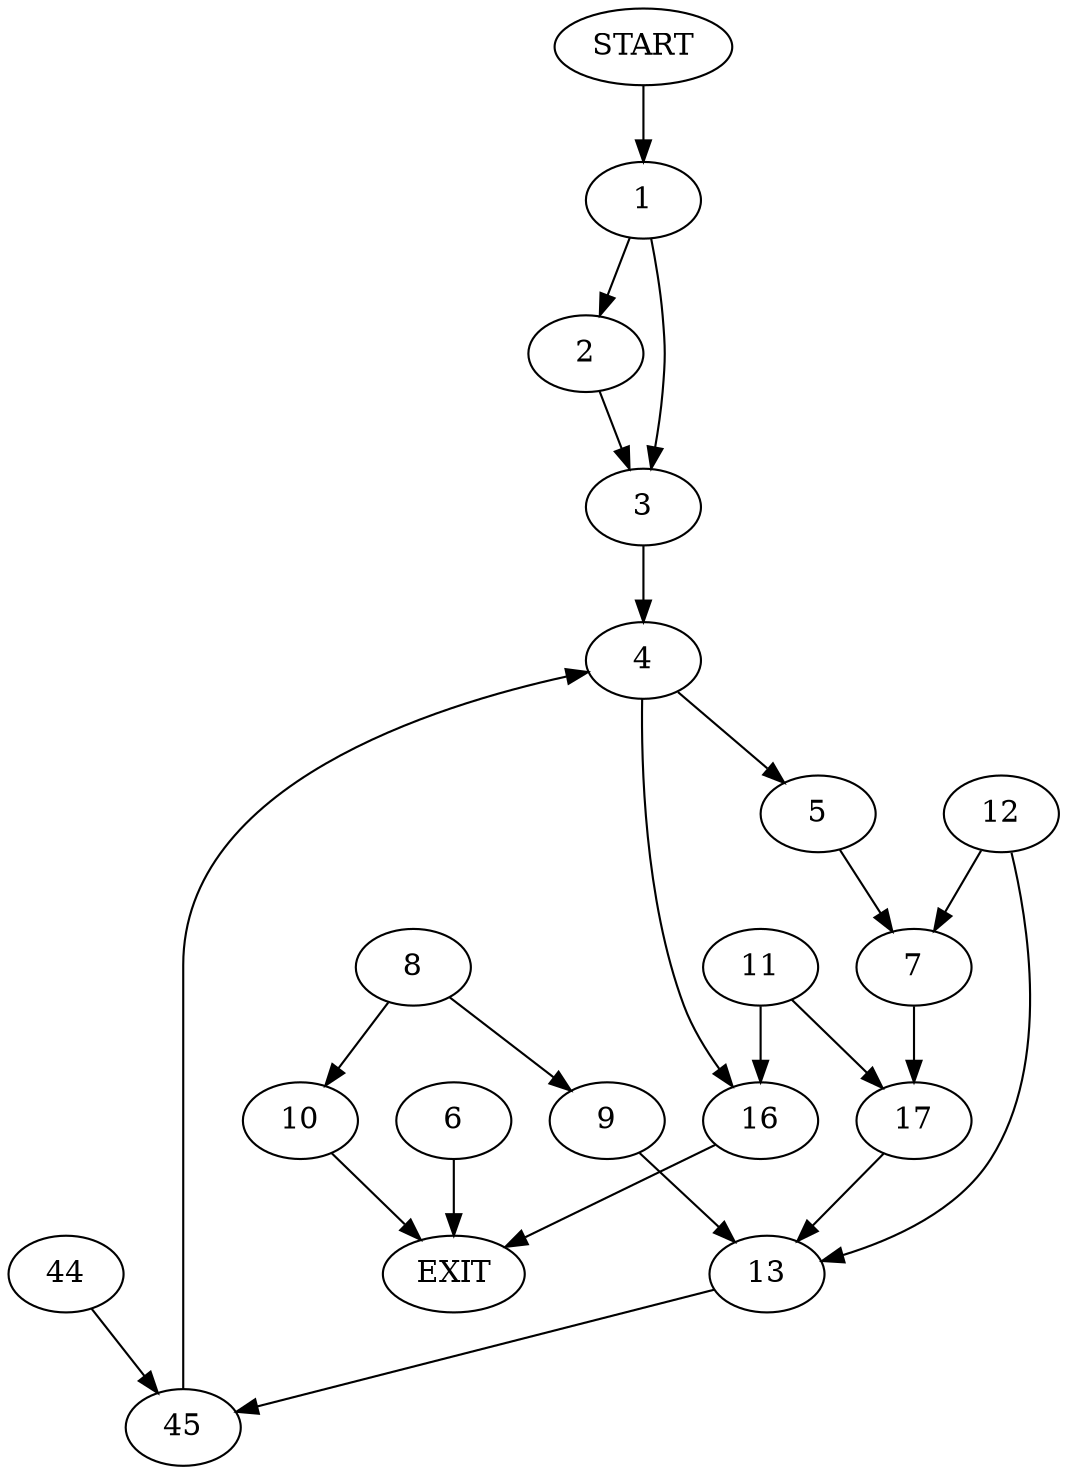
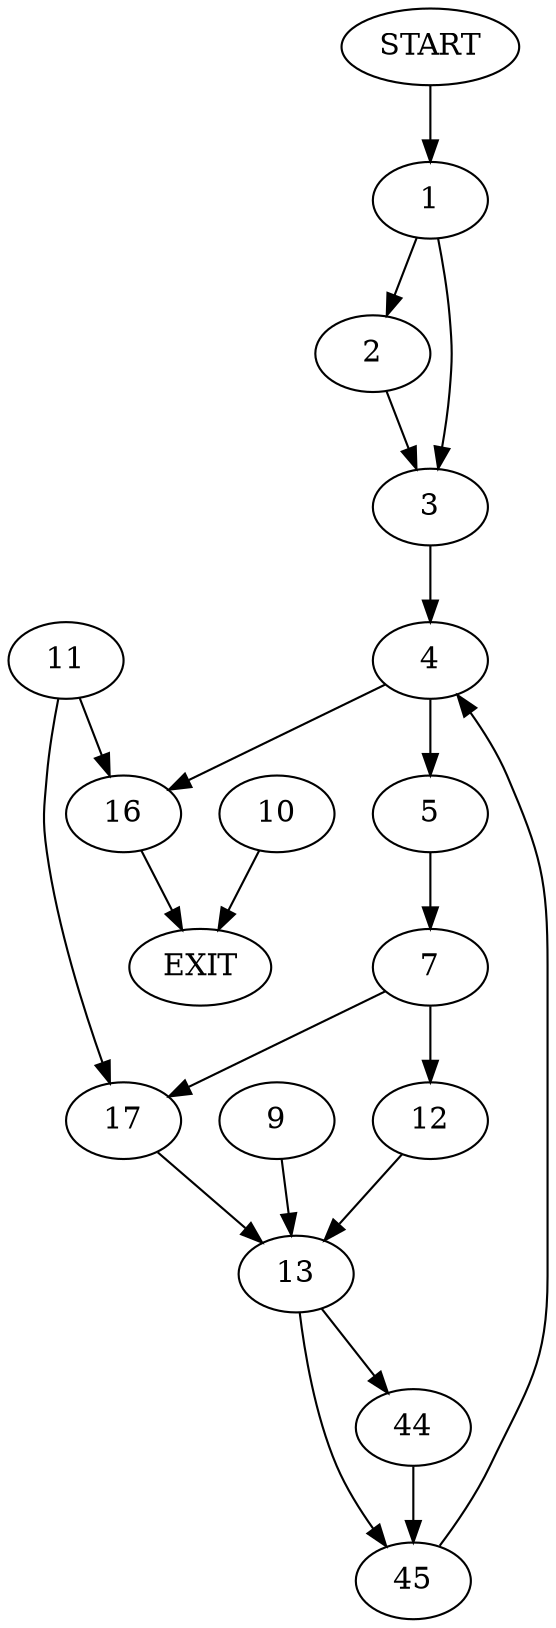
(963, 881) -> (430, 1034)
(413, 967) -> none
(454, 1121) -> none
none -> (348, 1342)
